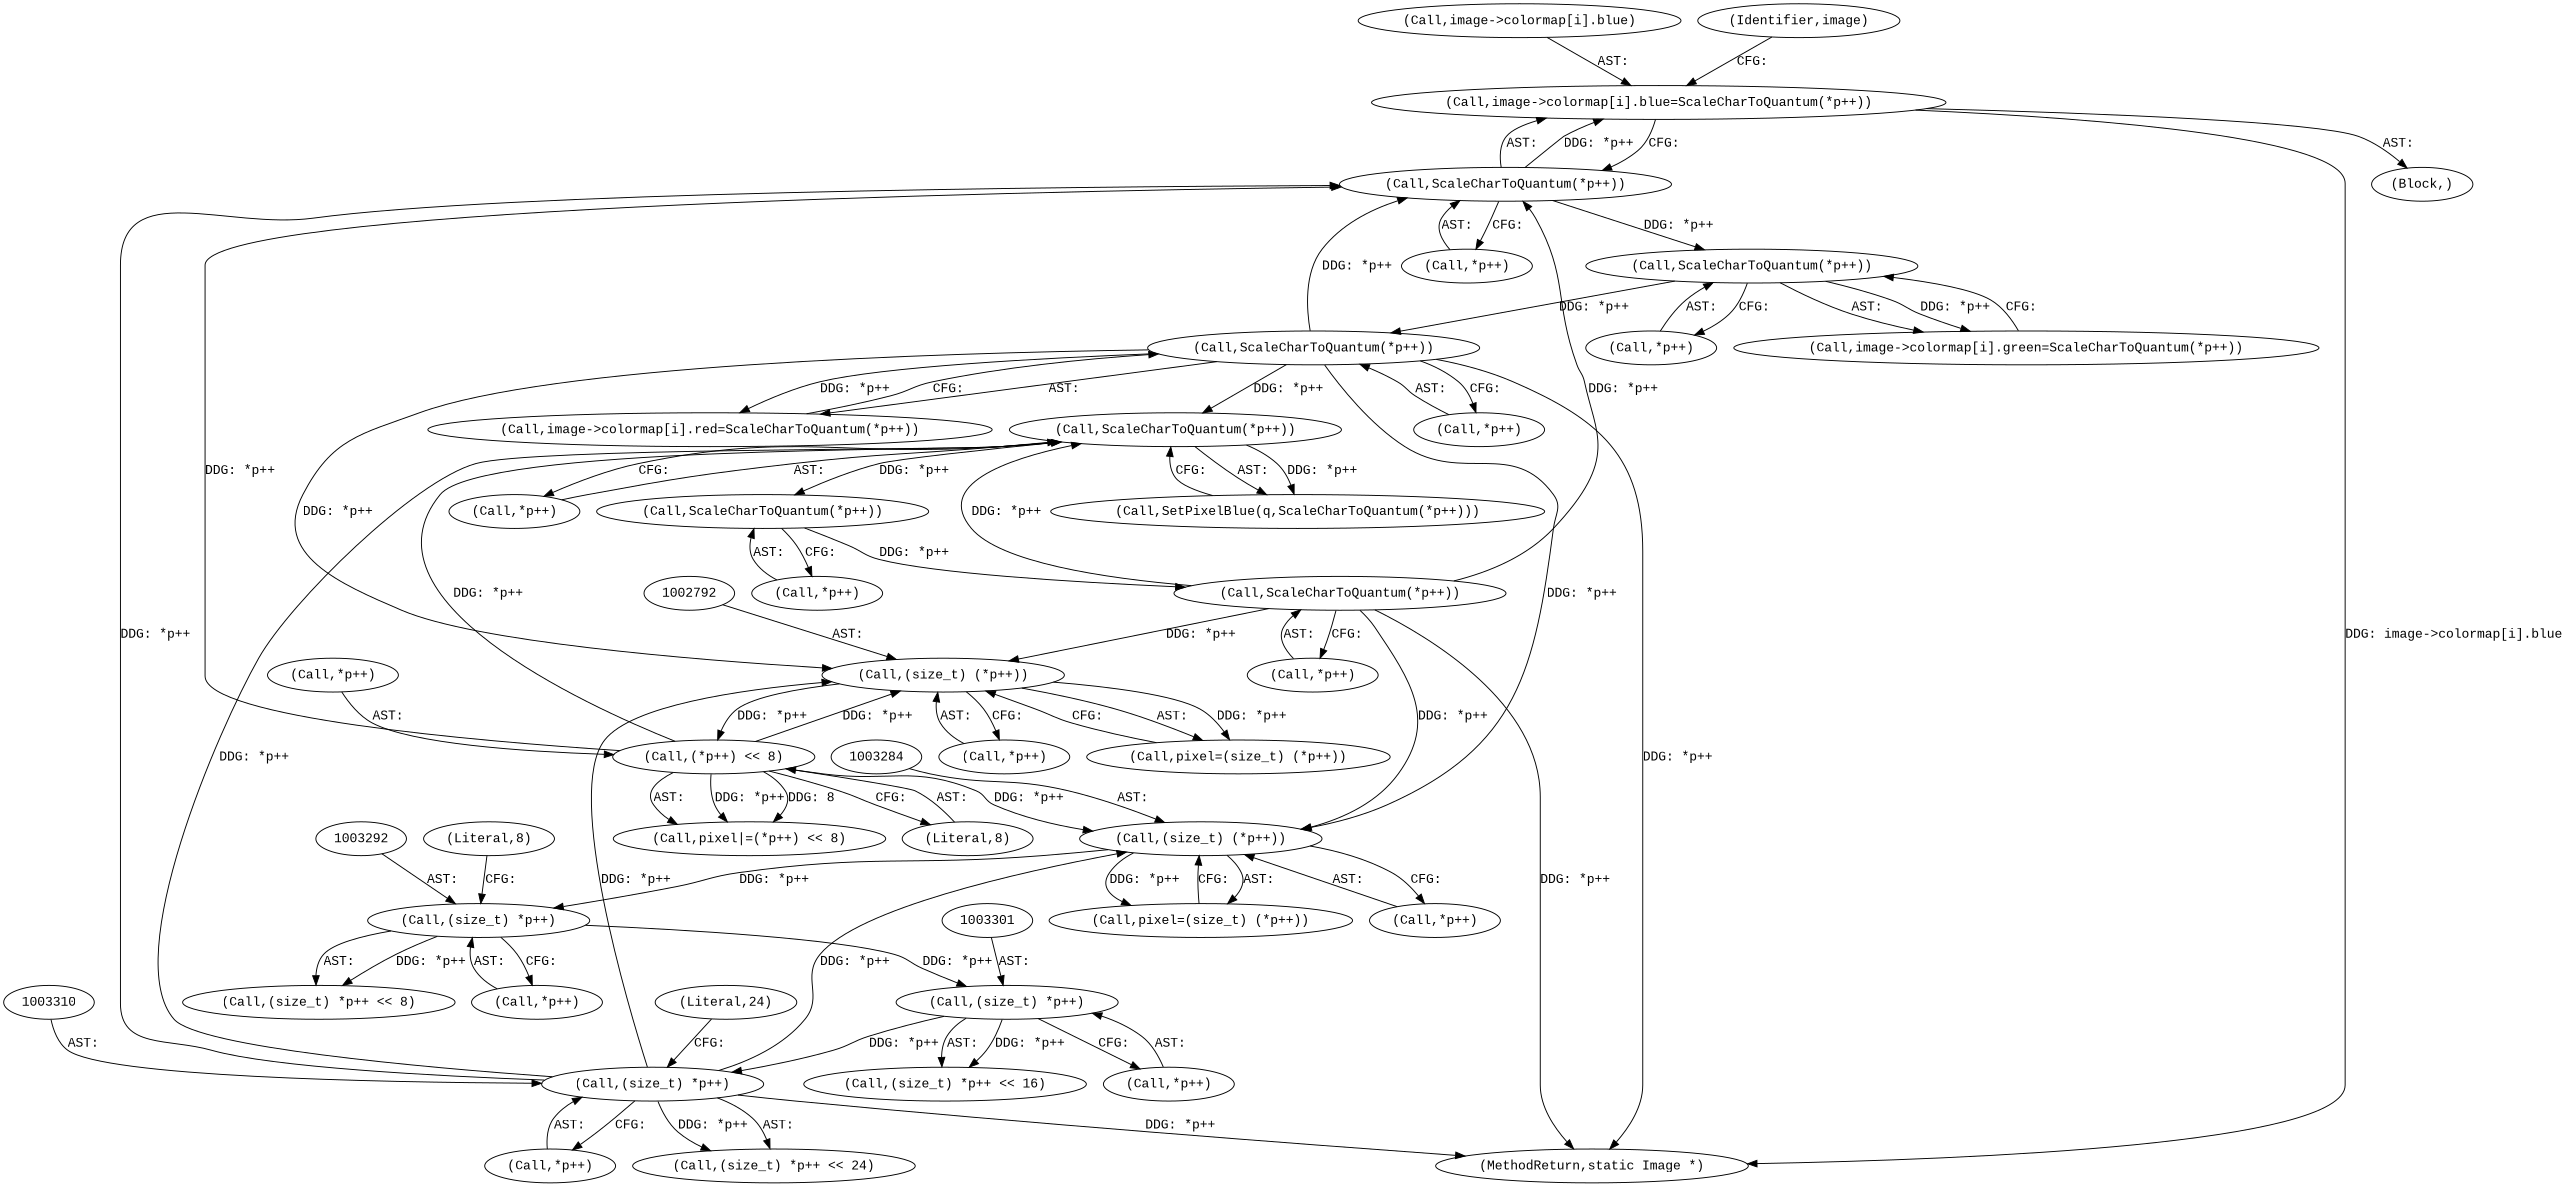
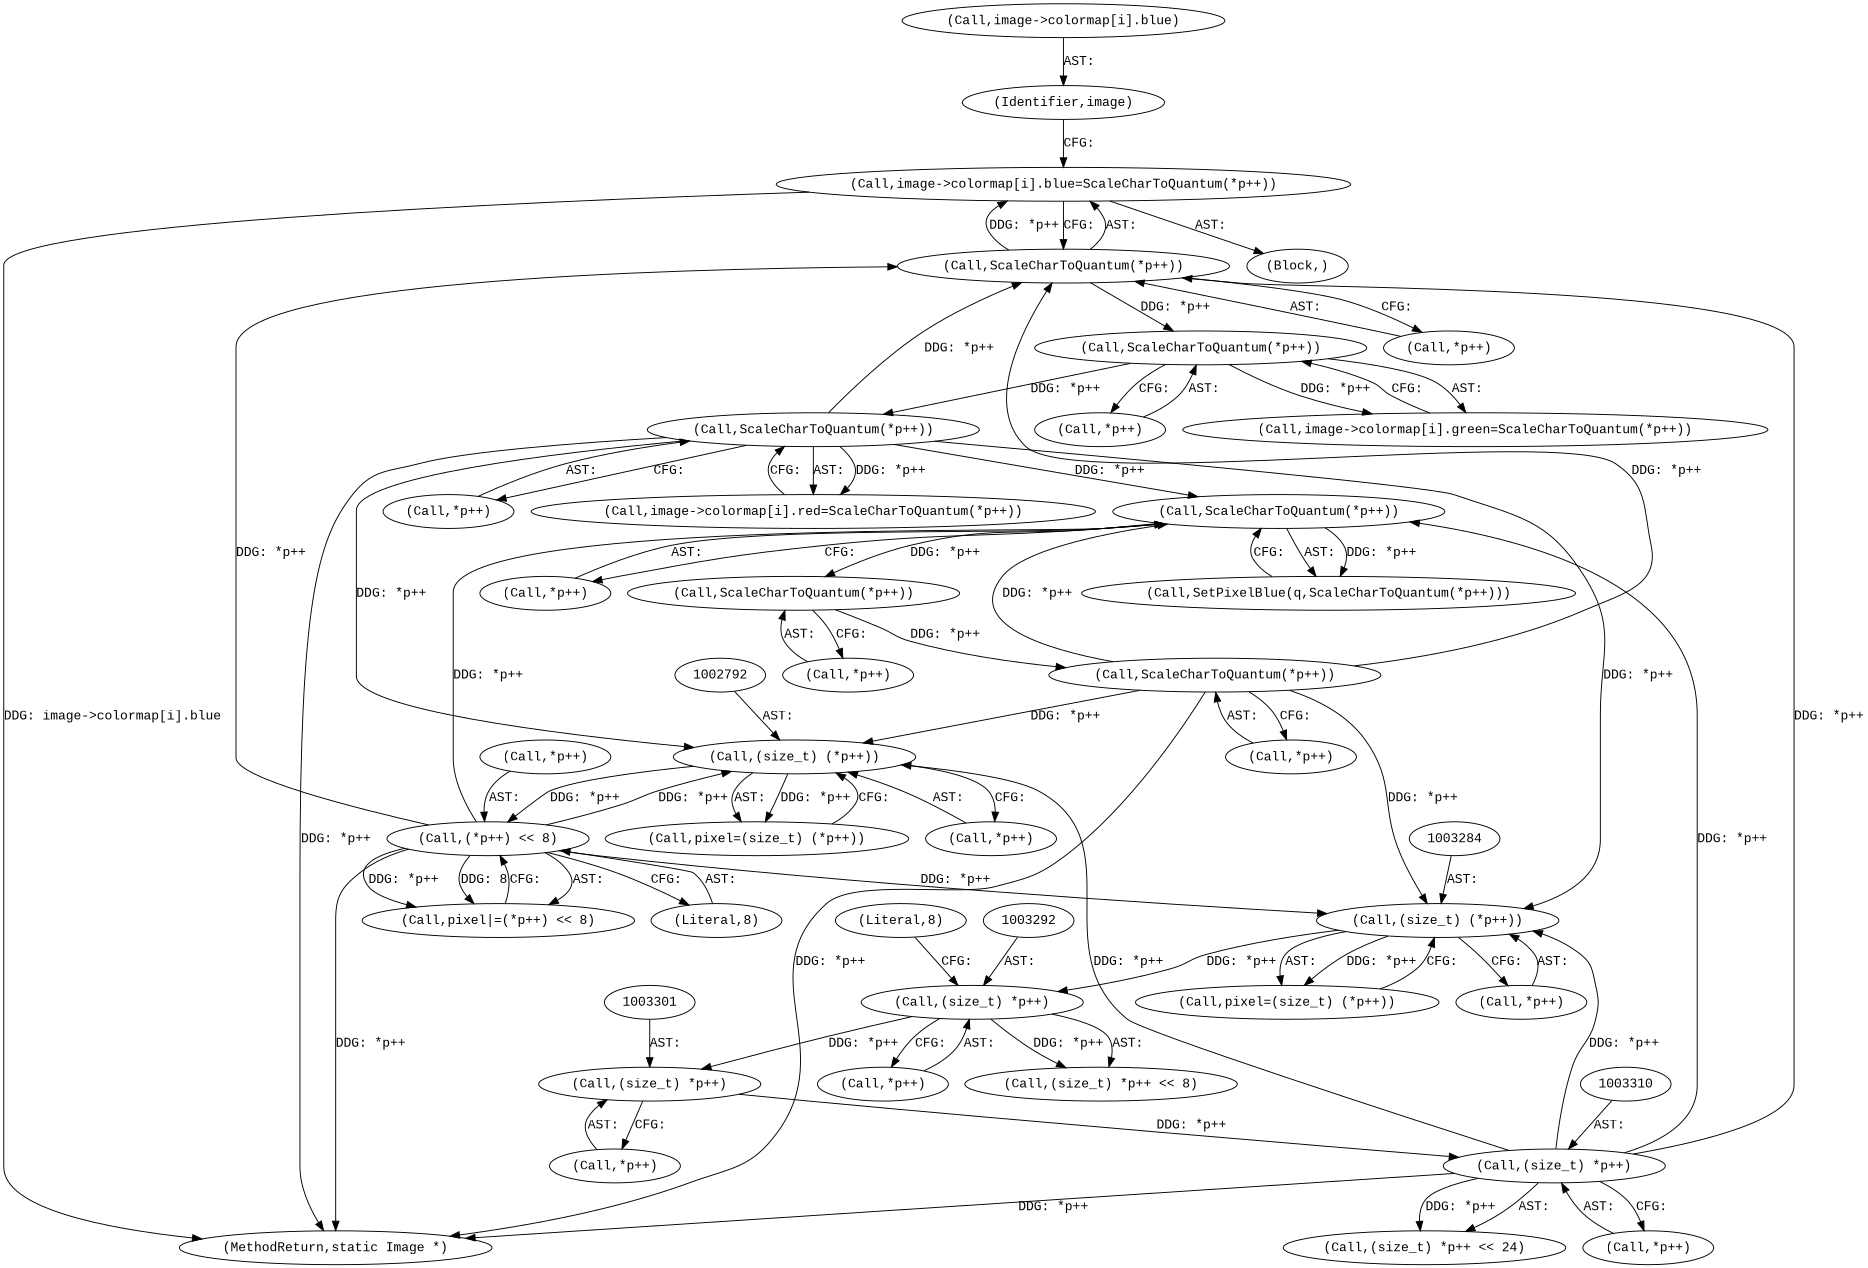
(1585, 59) -> (1063, 57)
none -> (509, 884)
(726, 1002) -> none
none -> (336, 1015)
(945, 1084) -> none
